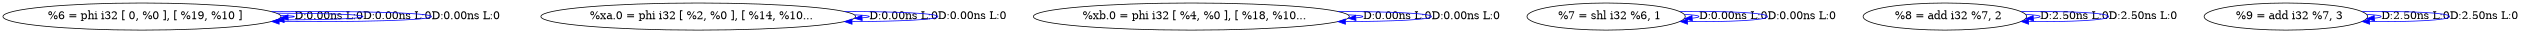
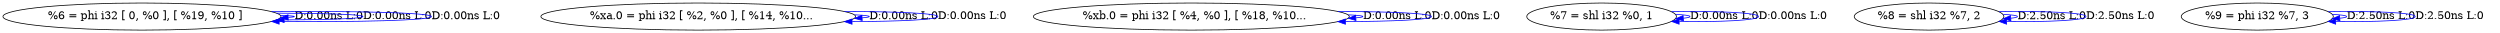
(1606, 17) -> (1602, 17)
(1945, 17) -> (1929, 17)
(2286, 17) -> (2257, 17)
